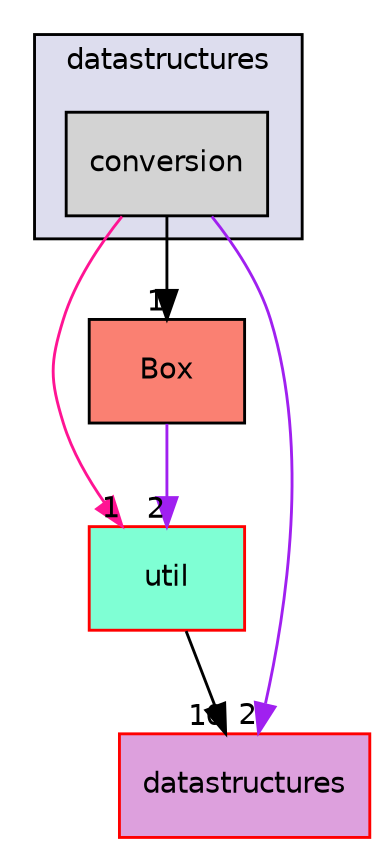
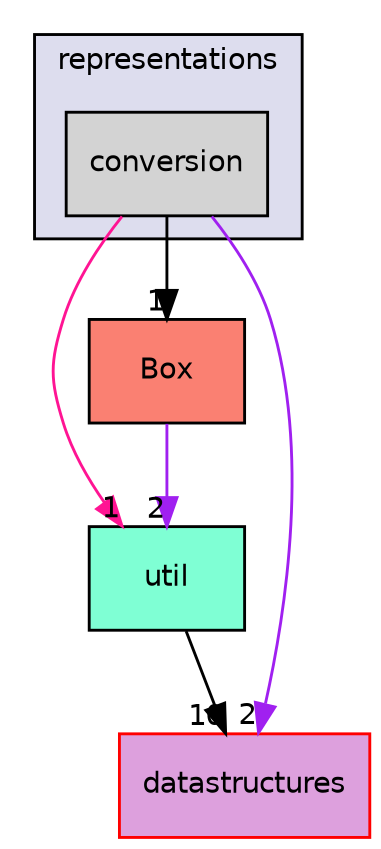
(168, 62) -> (168, 62)
(167, 578) -> (167, 578)
